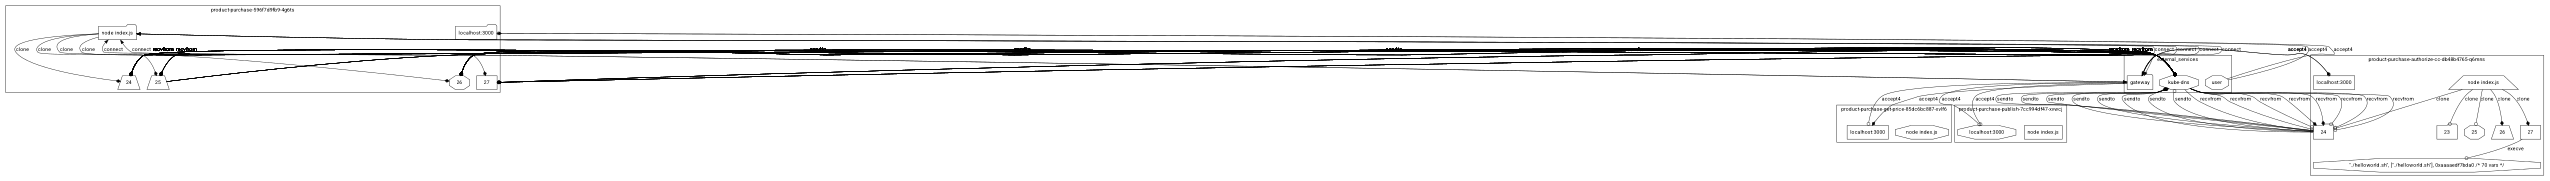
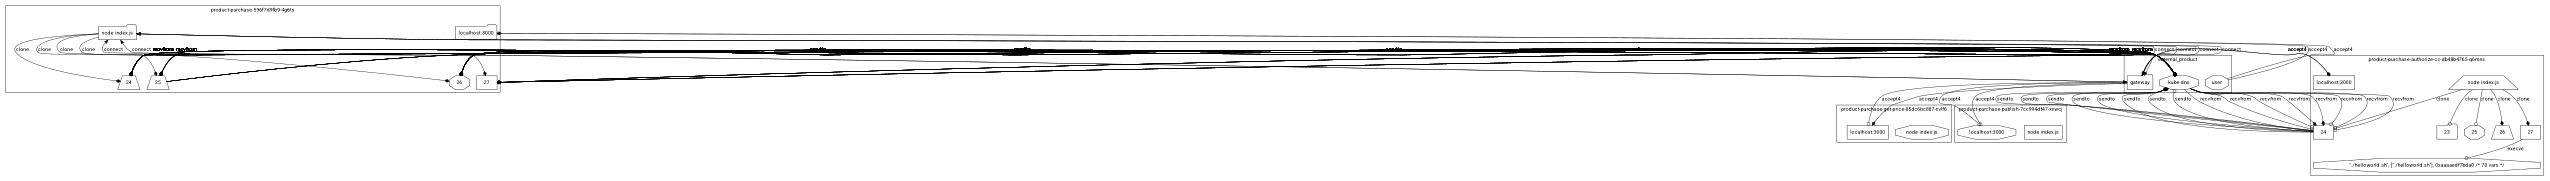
(2178, 60) -> (2178, 60)
